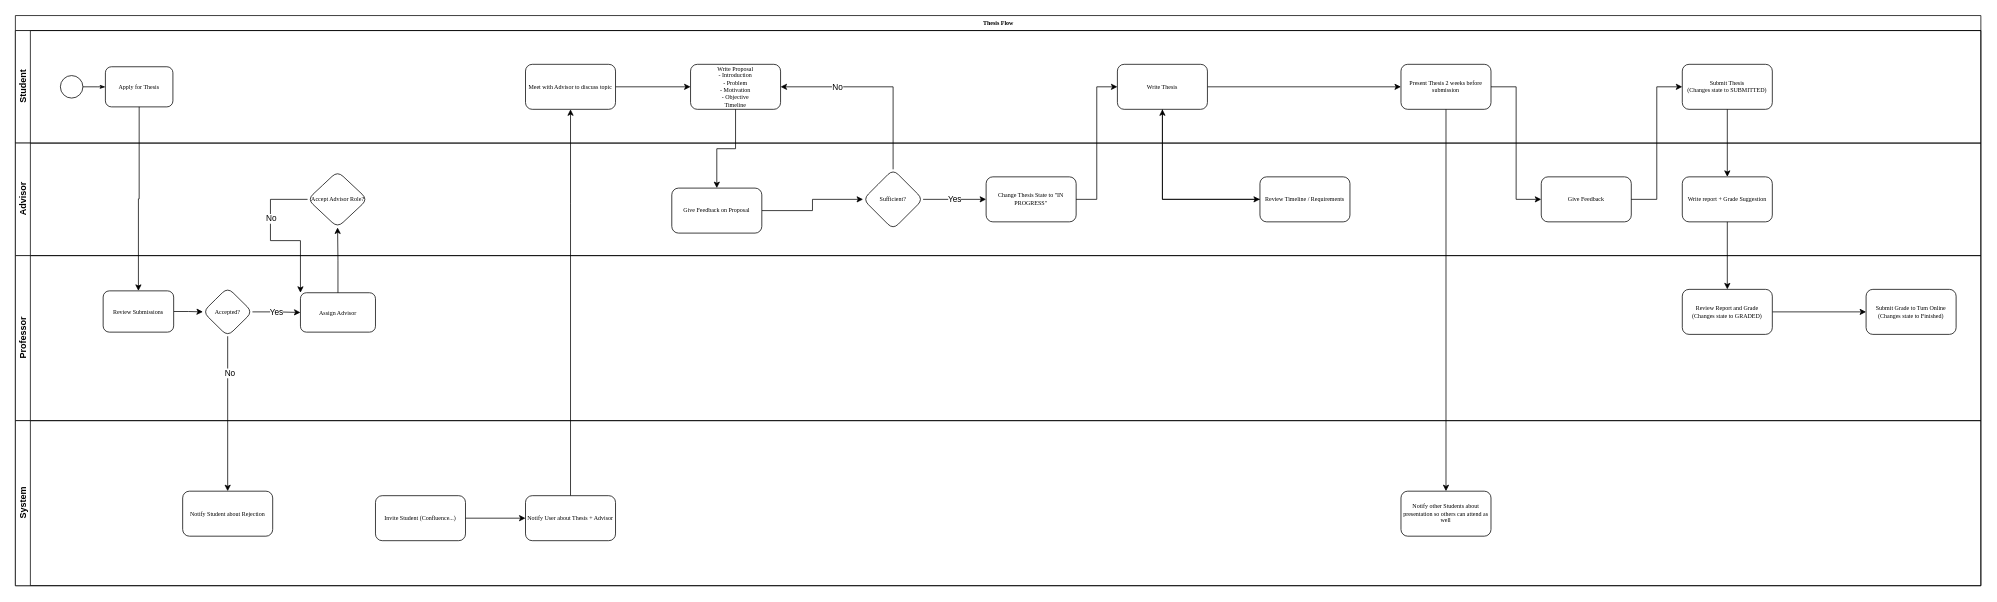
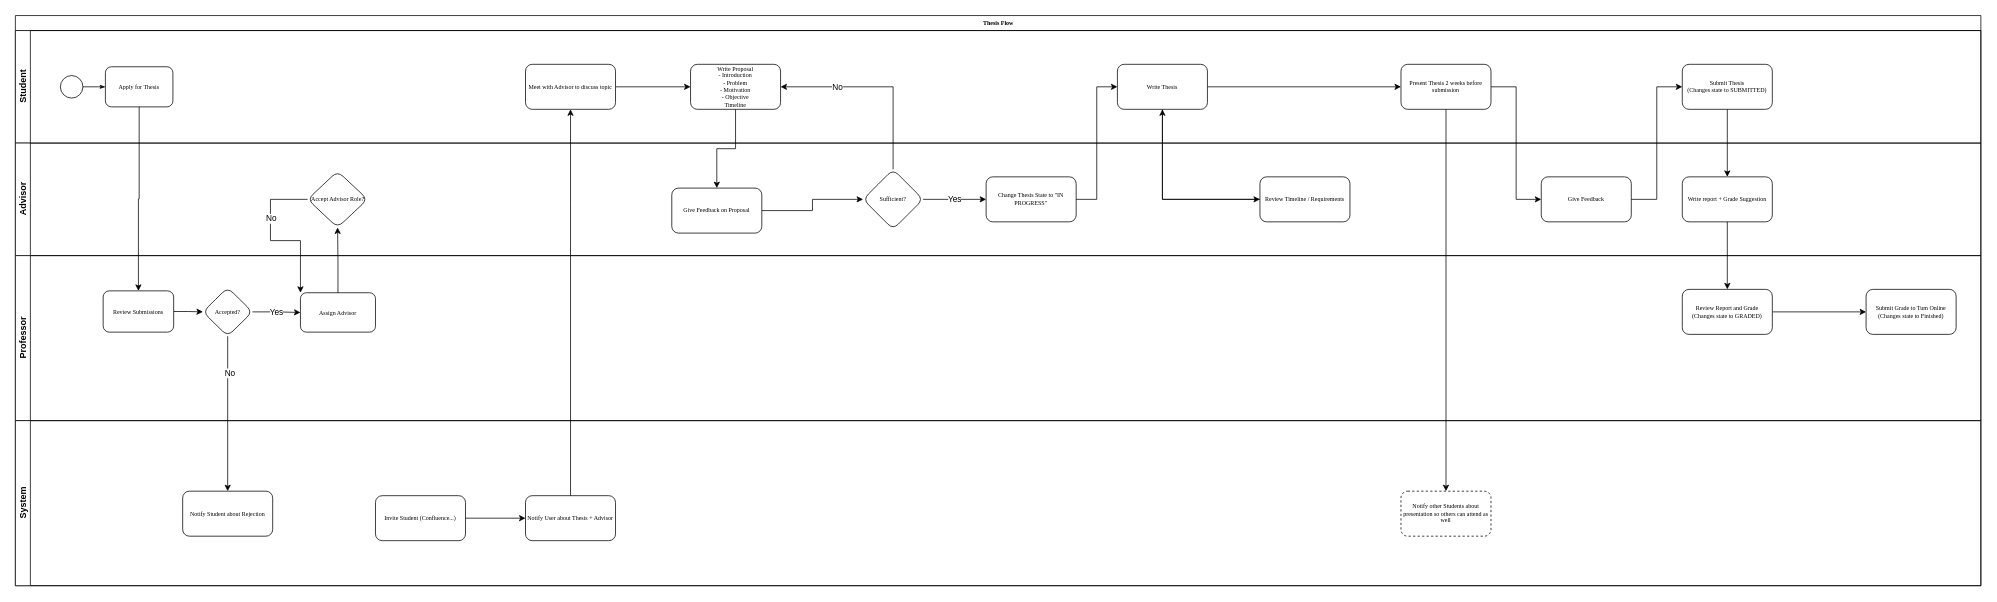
(1446, 513) -> (1446, 513)
